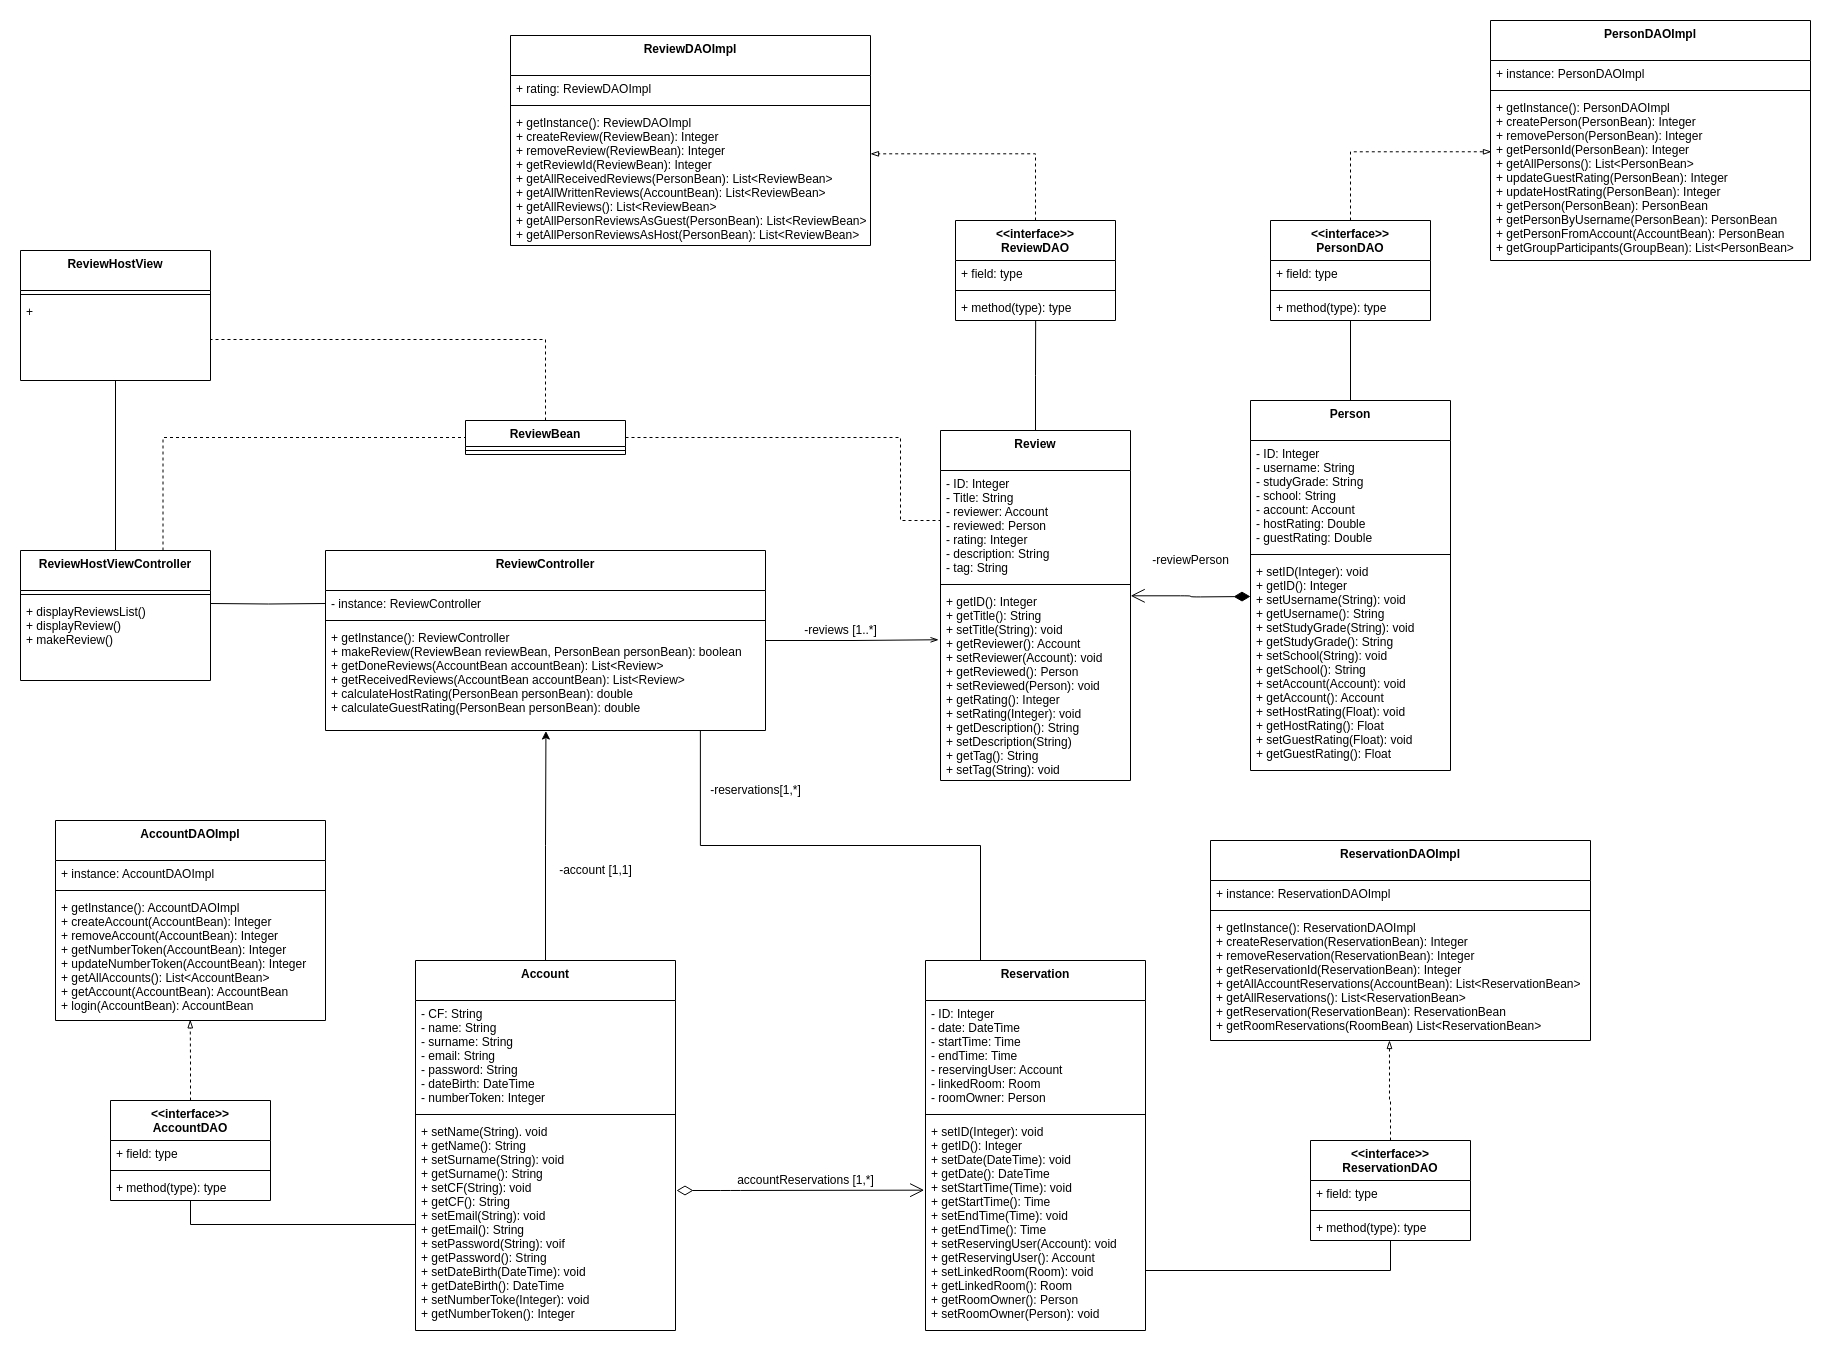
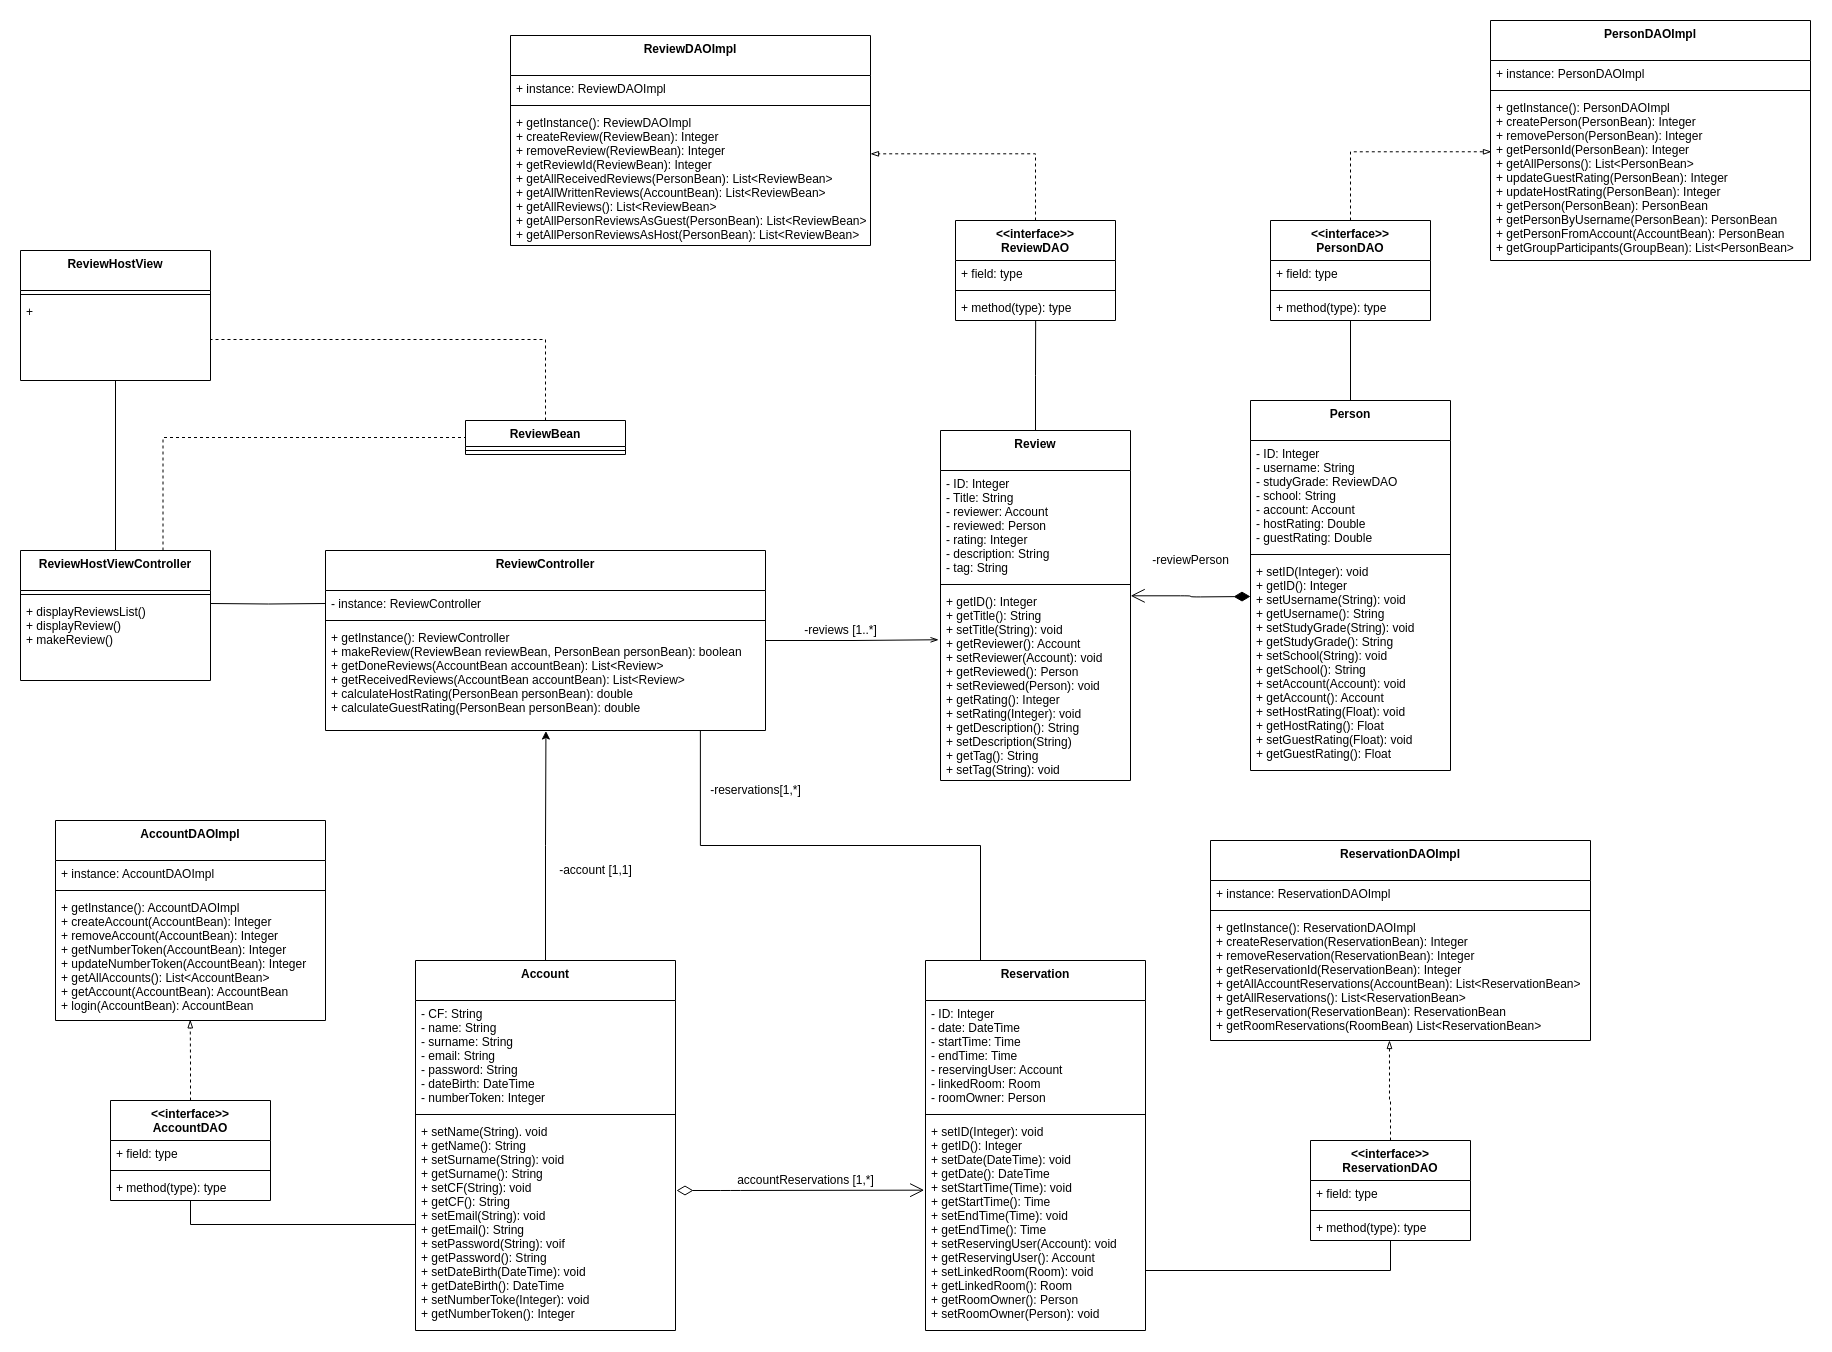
(584, 89) -> (591, 89)
(824, 438) -> none
(1295, 454) -> (1295, 454)
